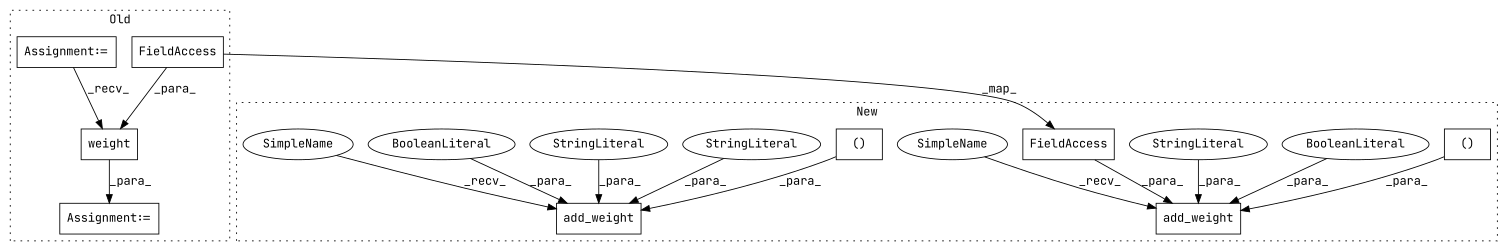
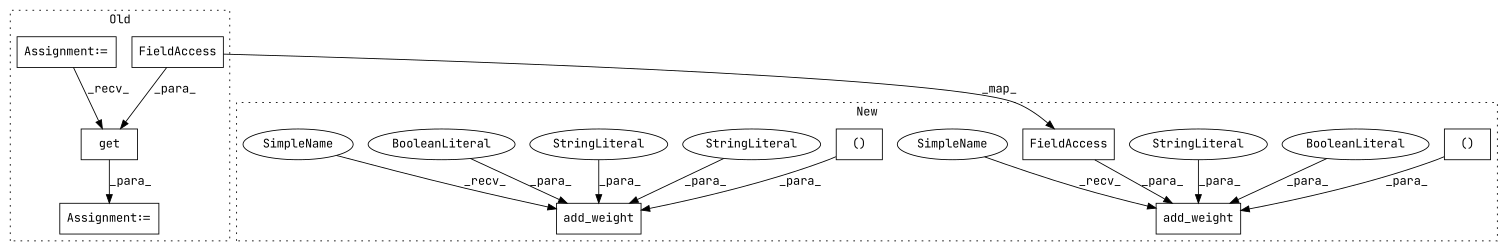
(109, 144) -> (109, 144)
